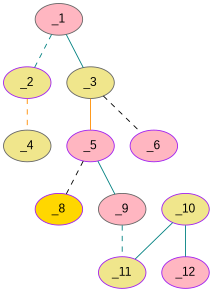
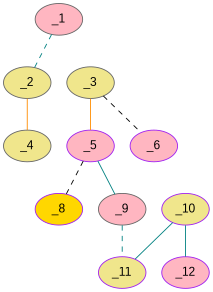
(75, 51) -> none
(27, 83) -> (27, 83)
(27, 114) -> (27, 114)
